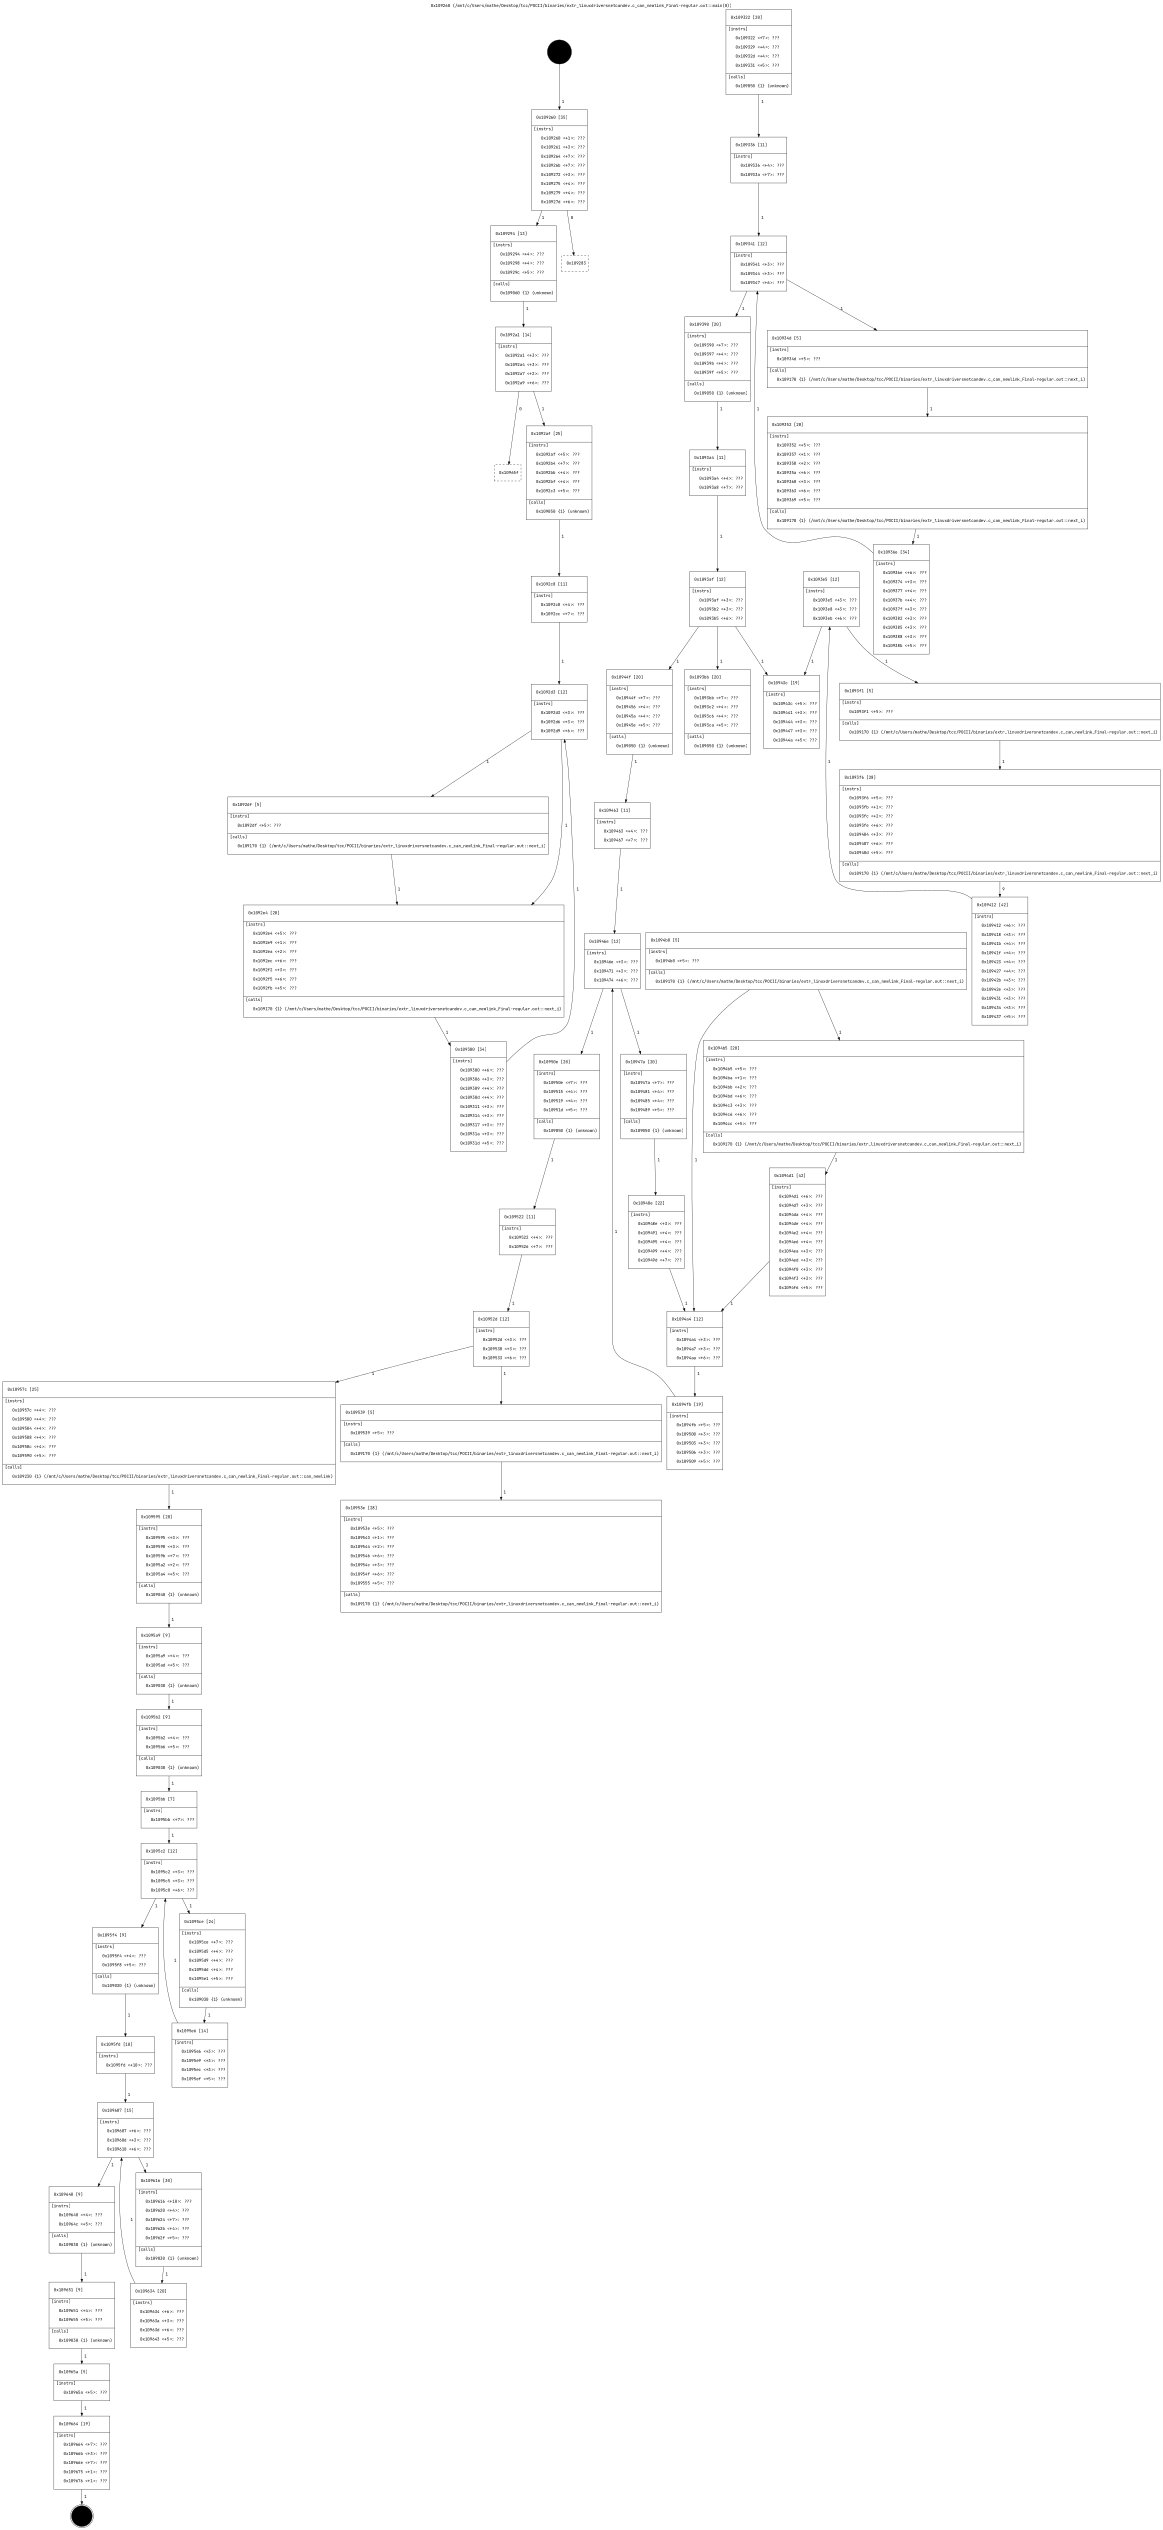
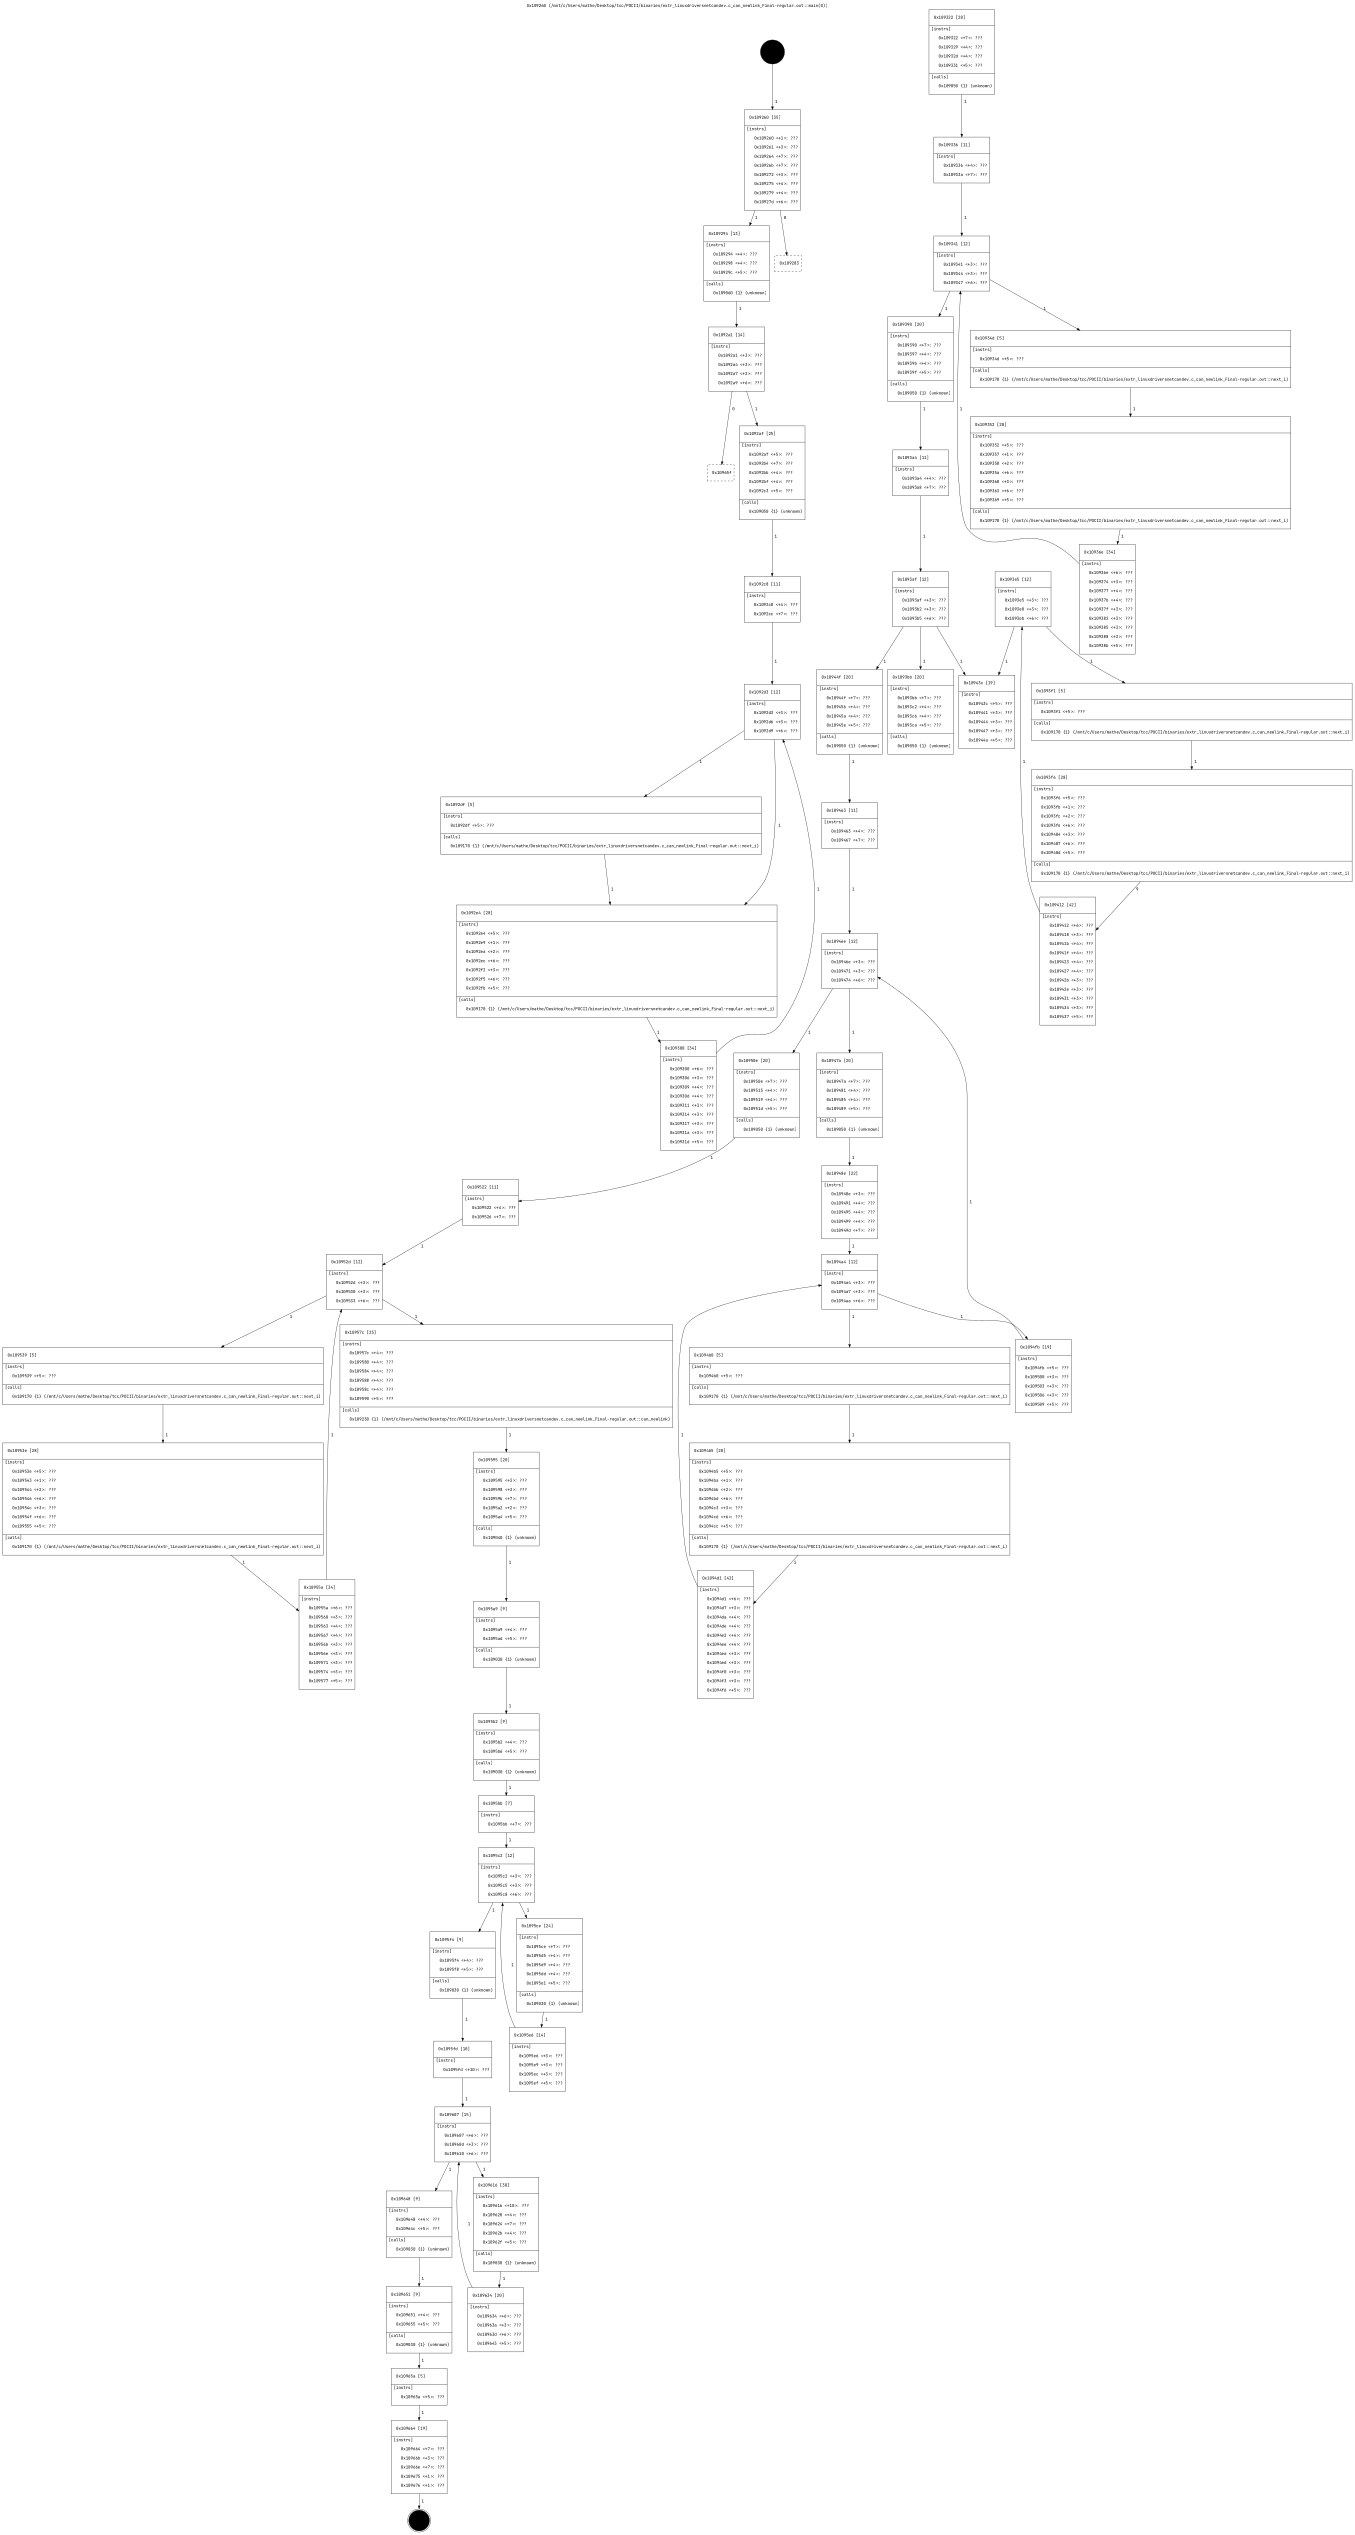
(692, 1138) -> (850, 1327)
none -> (327, 1634)
